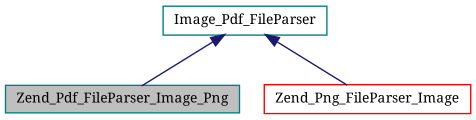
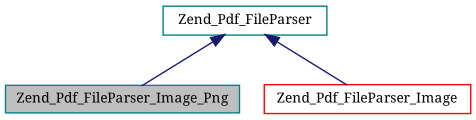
(245, 21) -> (245, 21)
(367, 99) -> (367, 99)
